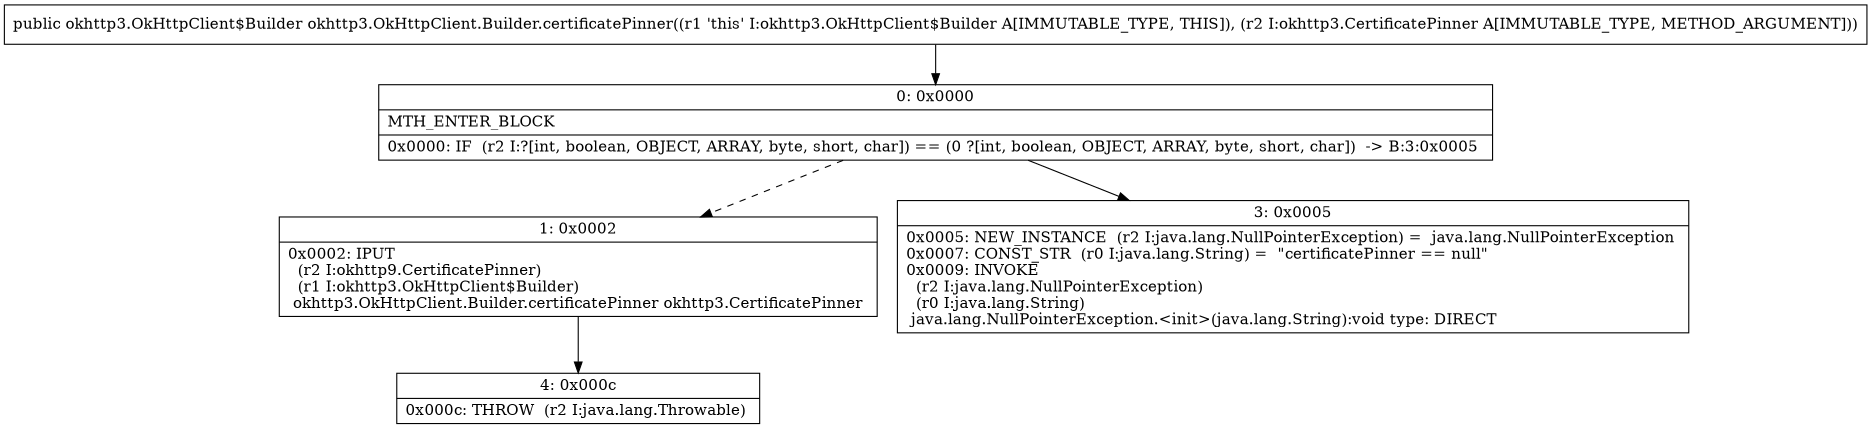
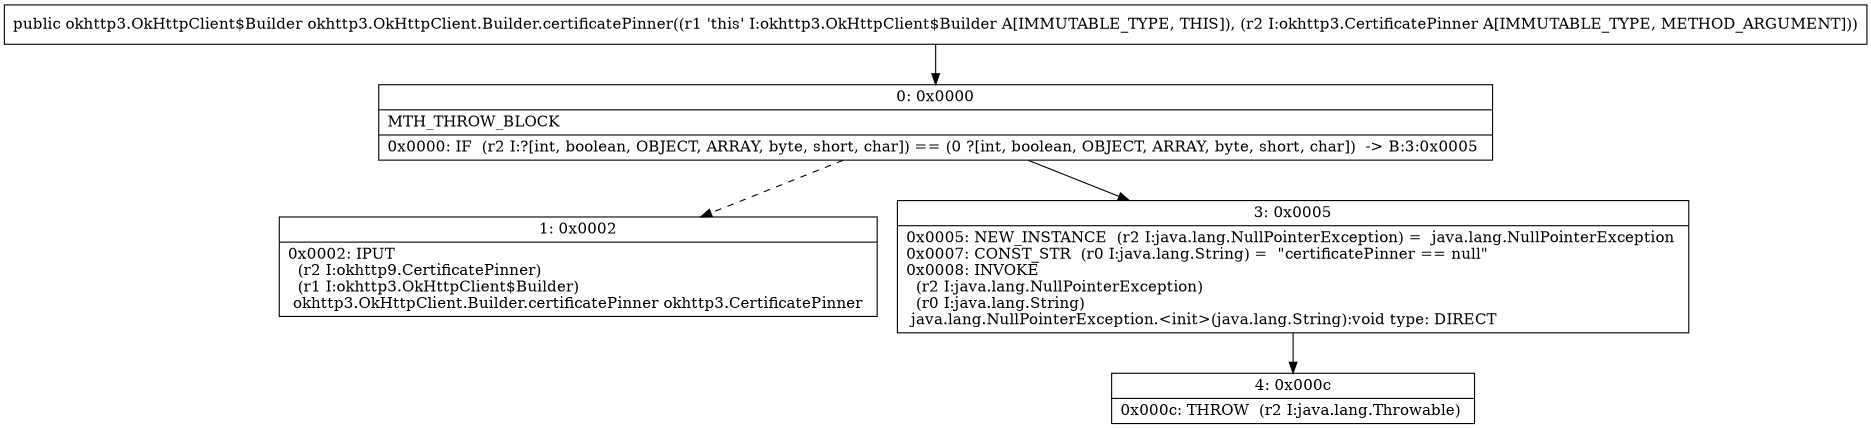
(472, 122) -> (474, 122)
(978, 271) -> (978, 271)
(578, 339) -> (1293, 347)
